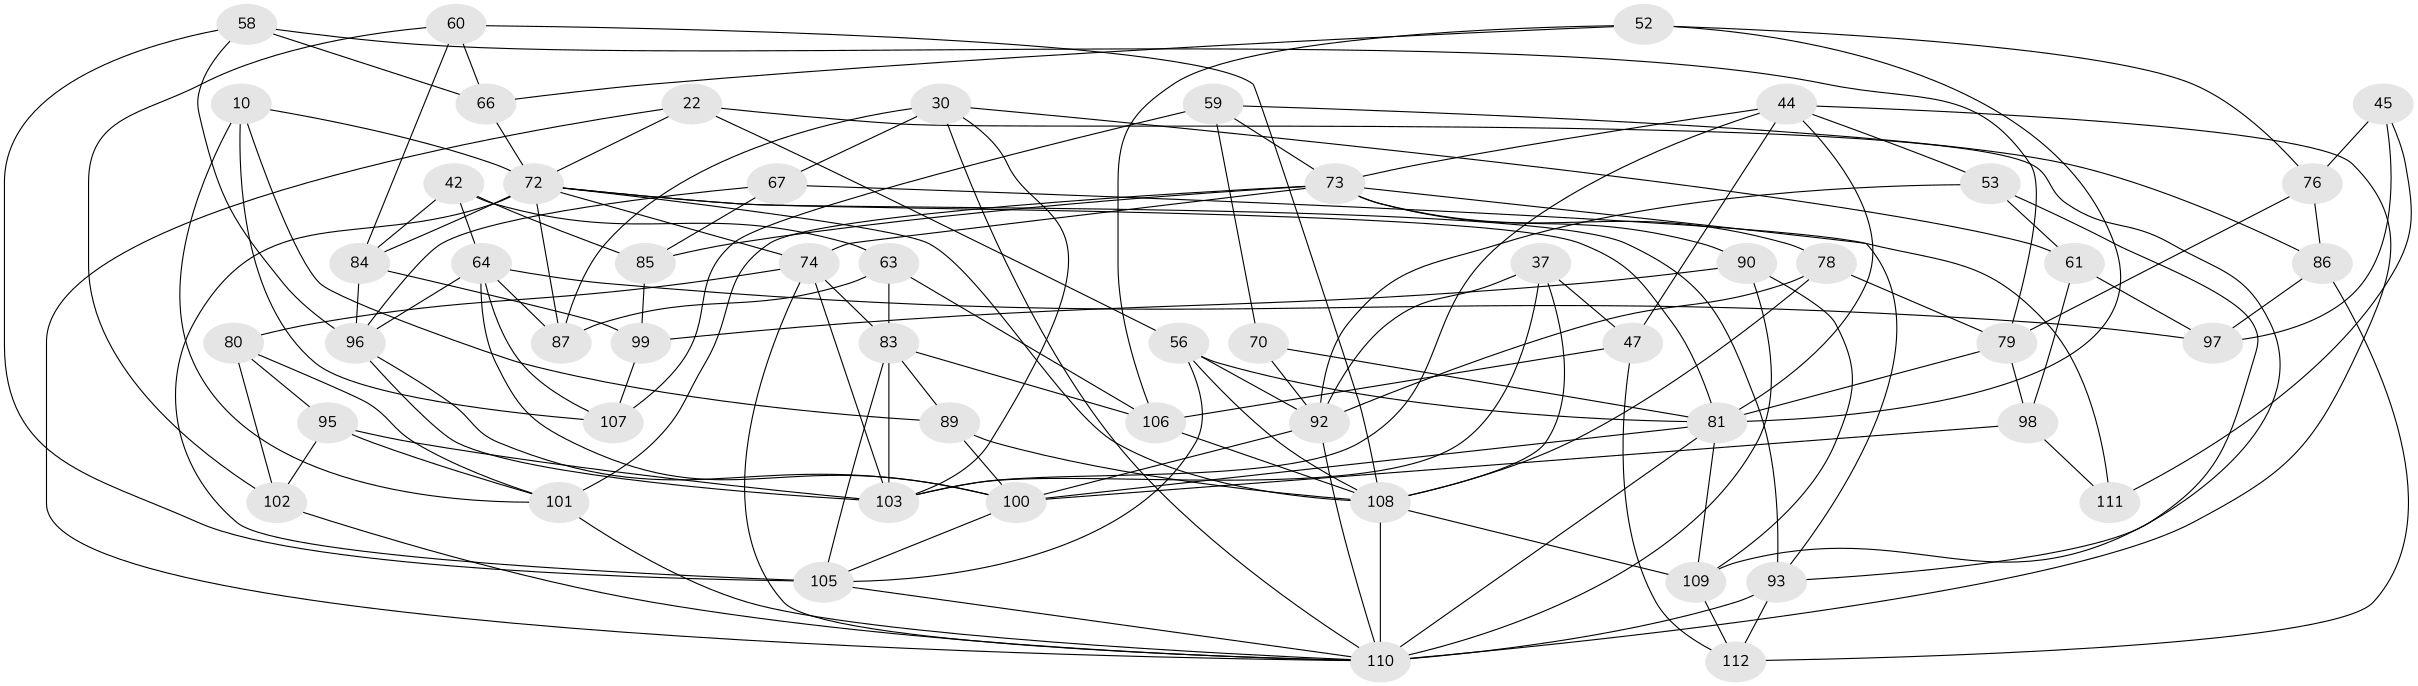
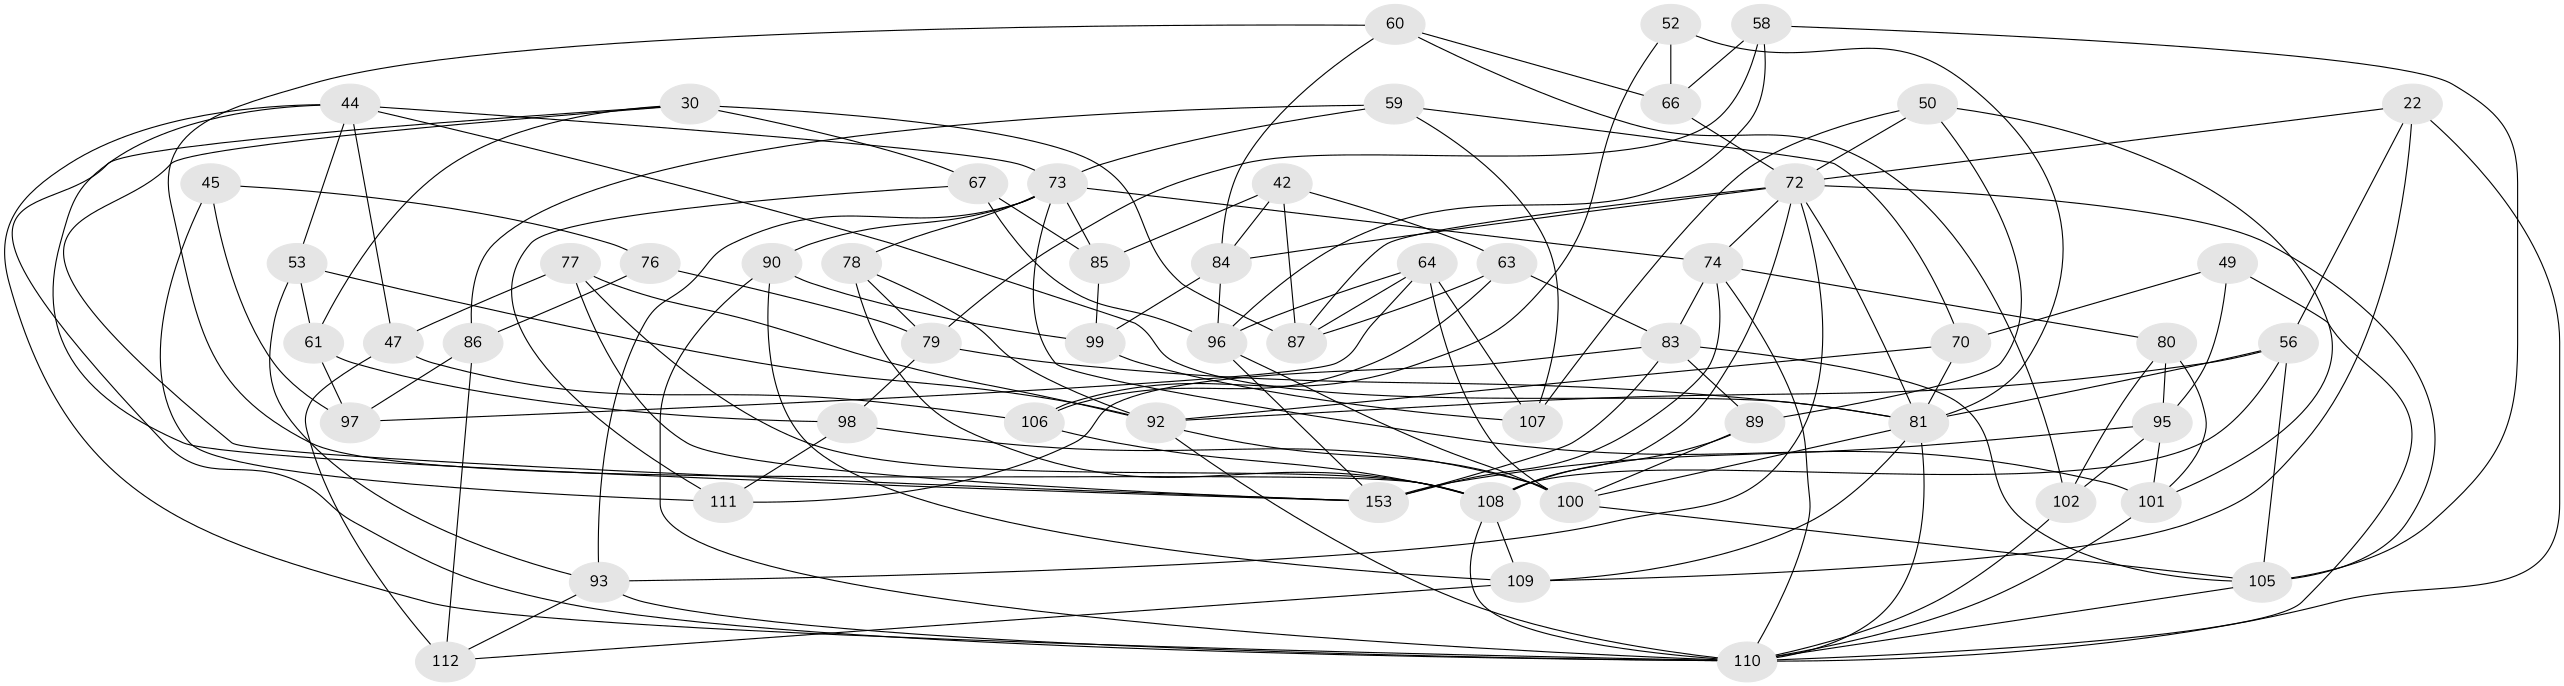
(2002, 48) -> none
(241, 104) -> (1928, 104)
(468, 223) -> (1289, 263)
(1541, 263) -> (570, 263)
none -> (2228, 263)
(1017, 381) -> (1100, 416)
(889, 503) -> (1379, 503)
